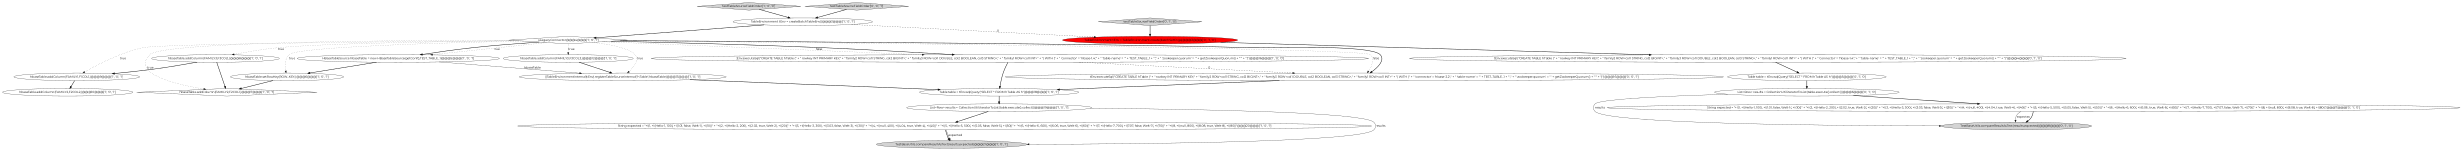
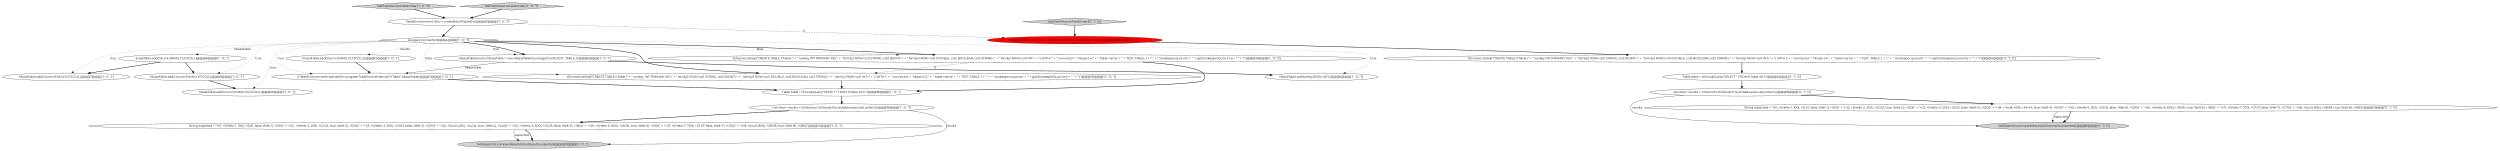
none -> (311, 45)
(281, 49) -> (242, 49)
(571, 49) -> (405, 49)
(257, 84) -> none
(227, 92) -> (66, 77)
